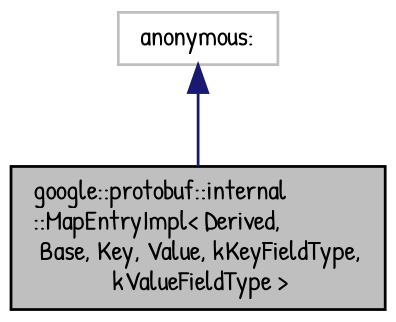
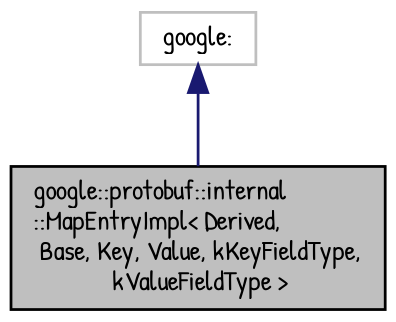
(198, 39) -> (198, 39)
